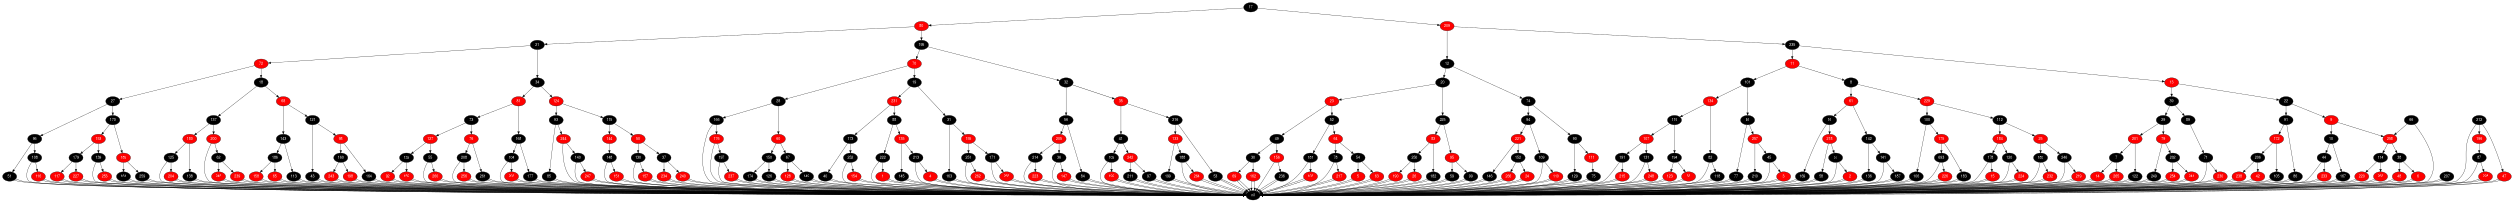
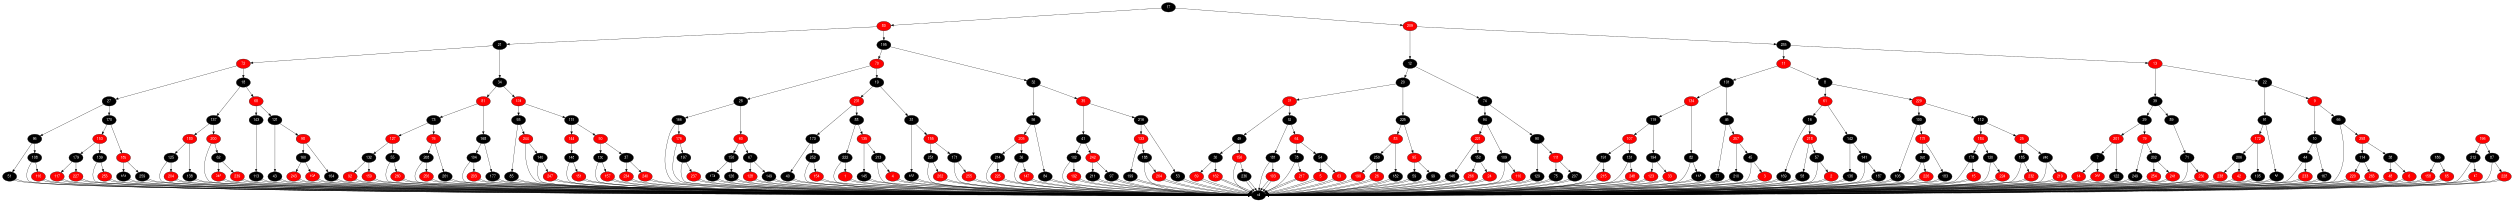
(2479, 128) -> (2479, 147)
(2359, 129) -> (2326, 110)
(280, 147) -> none
none -> (1564, 166)
